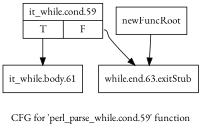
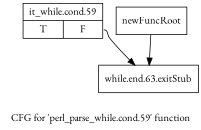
(43, 79) -> none
